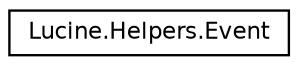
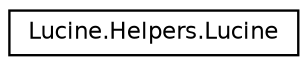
(149, 33) -> (154, 33)
